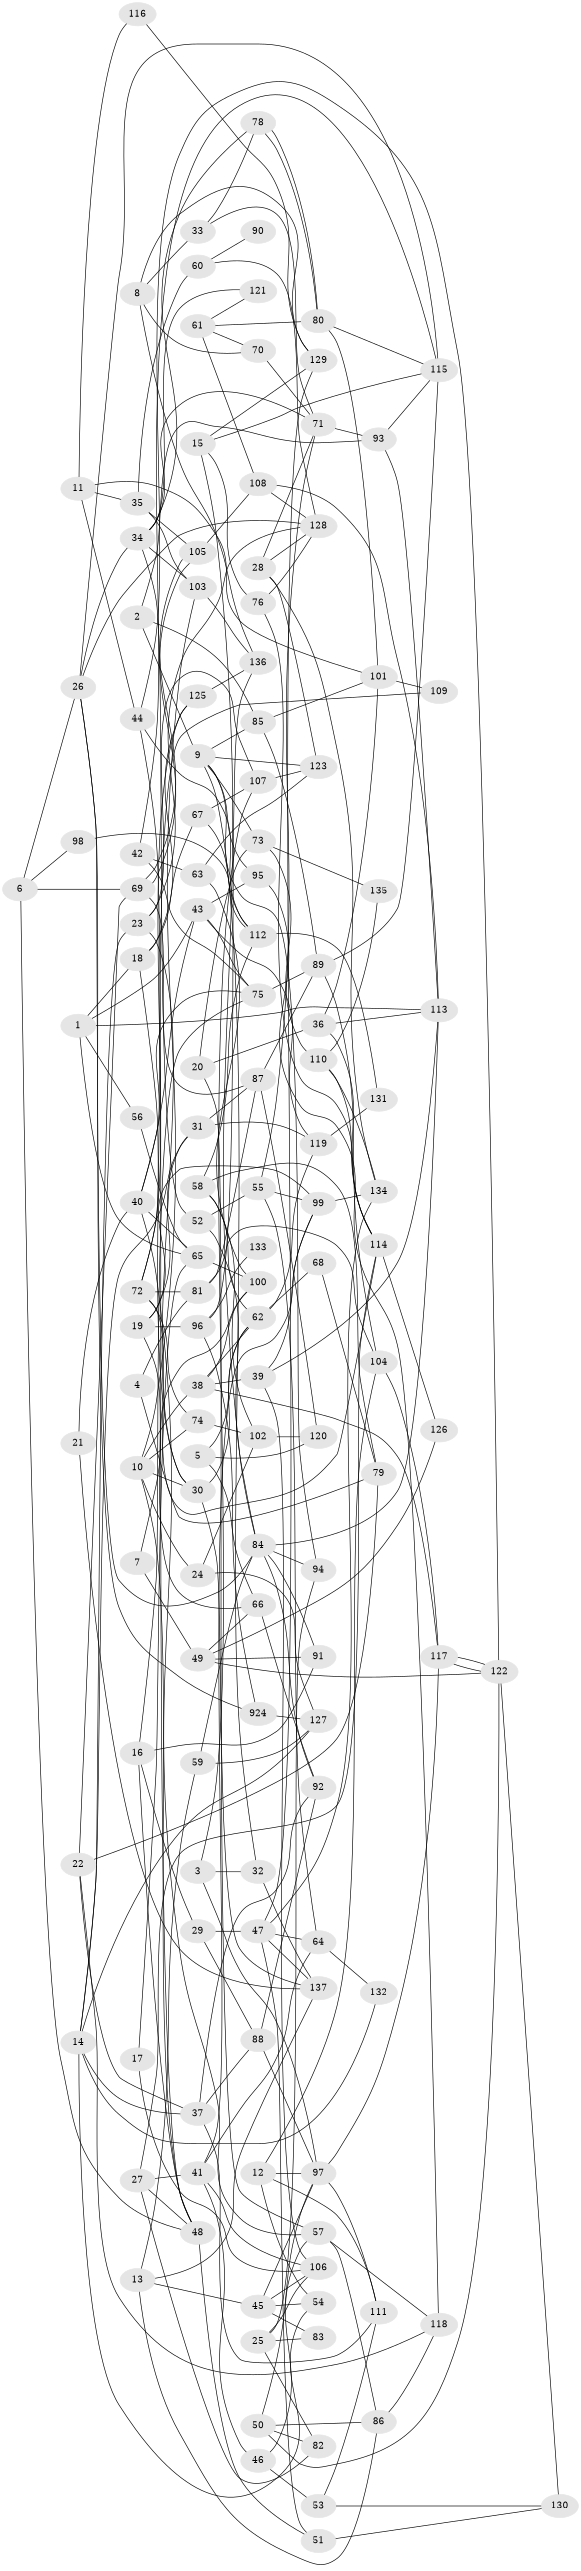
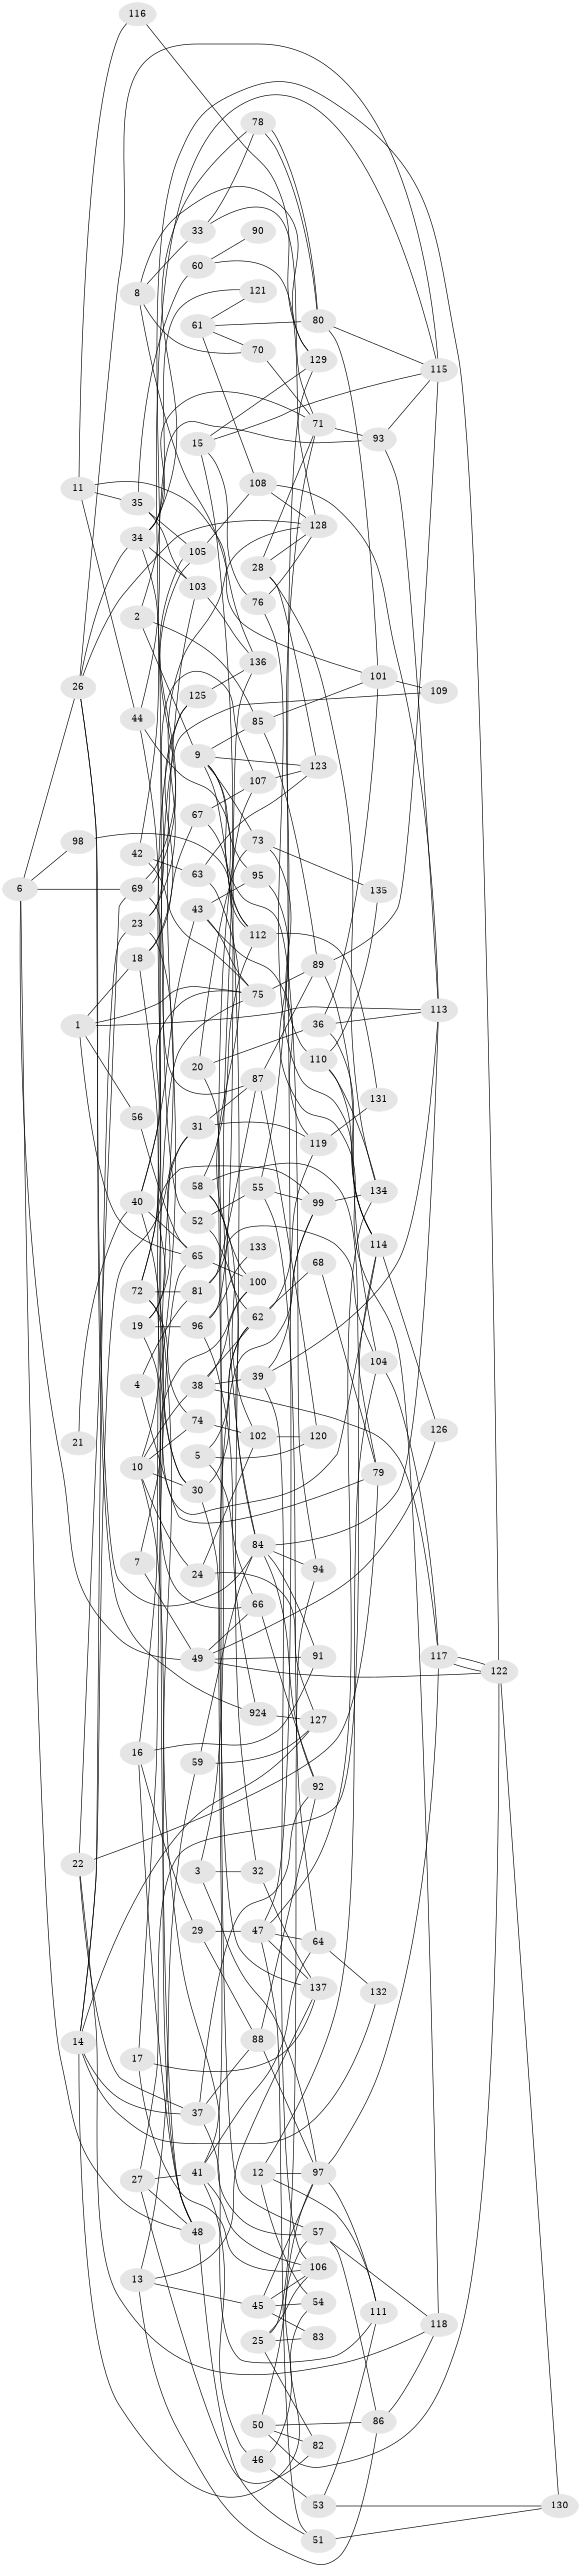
(152, 980) -> (154, 1005)
none -> (39, 1311)
(119, 1772) -> (251, 2067)
